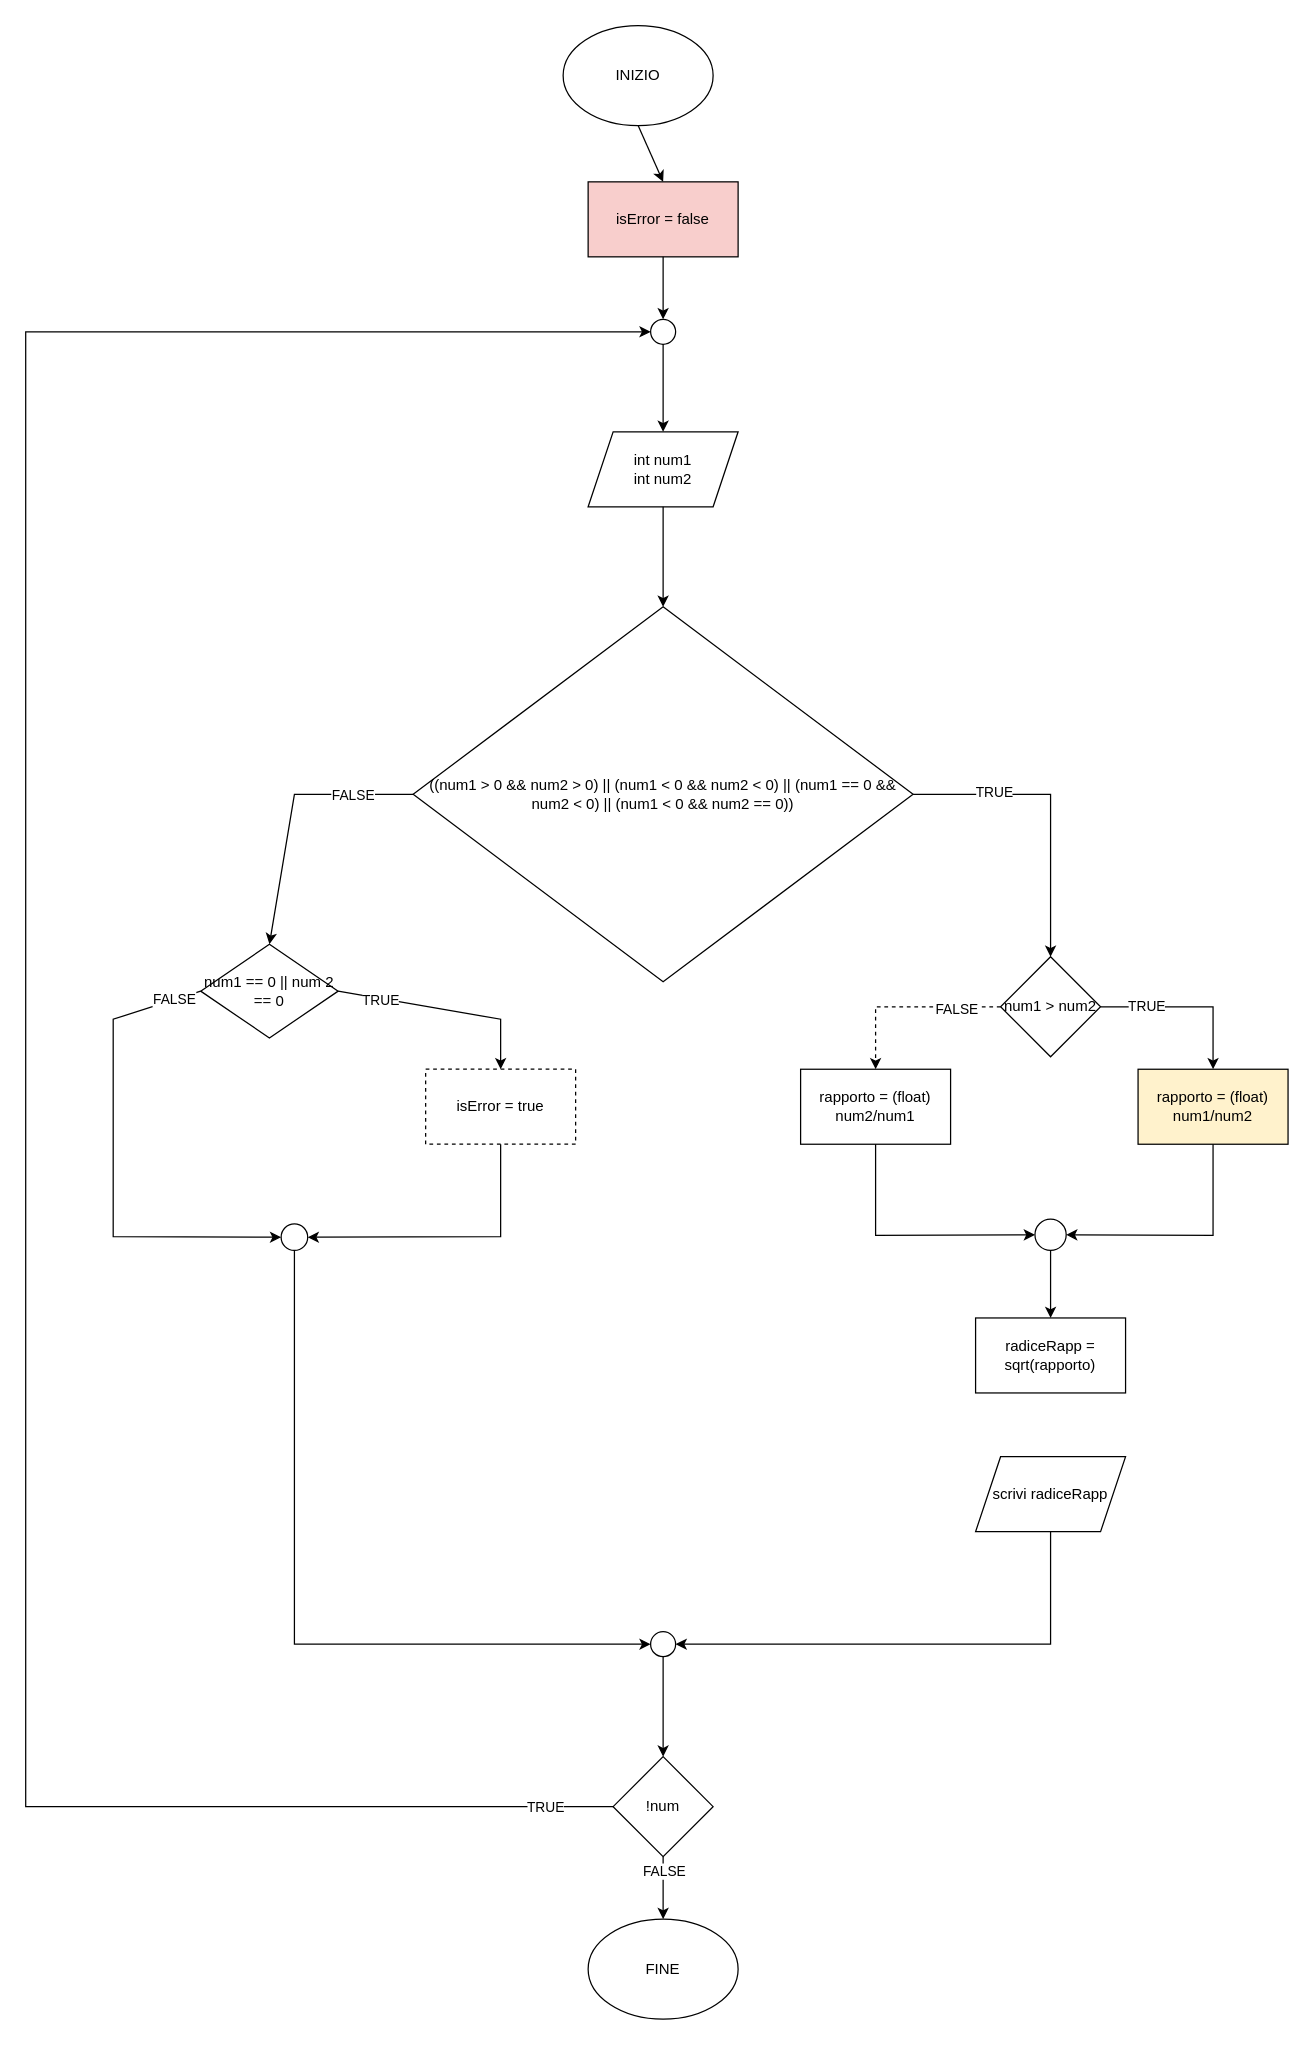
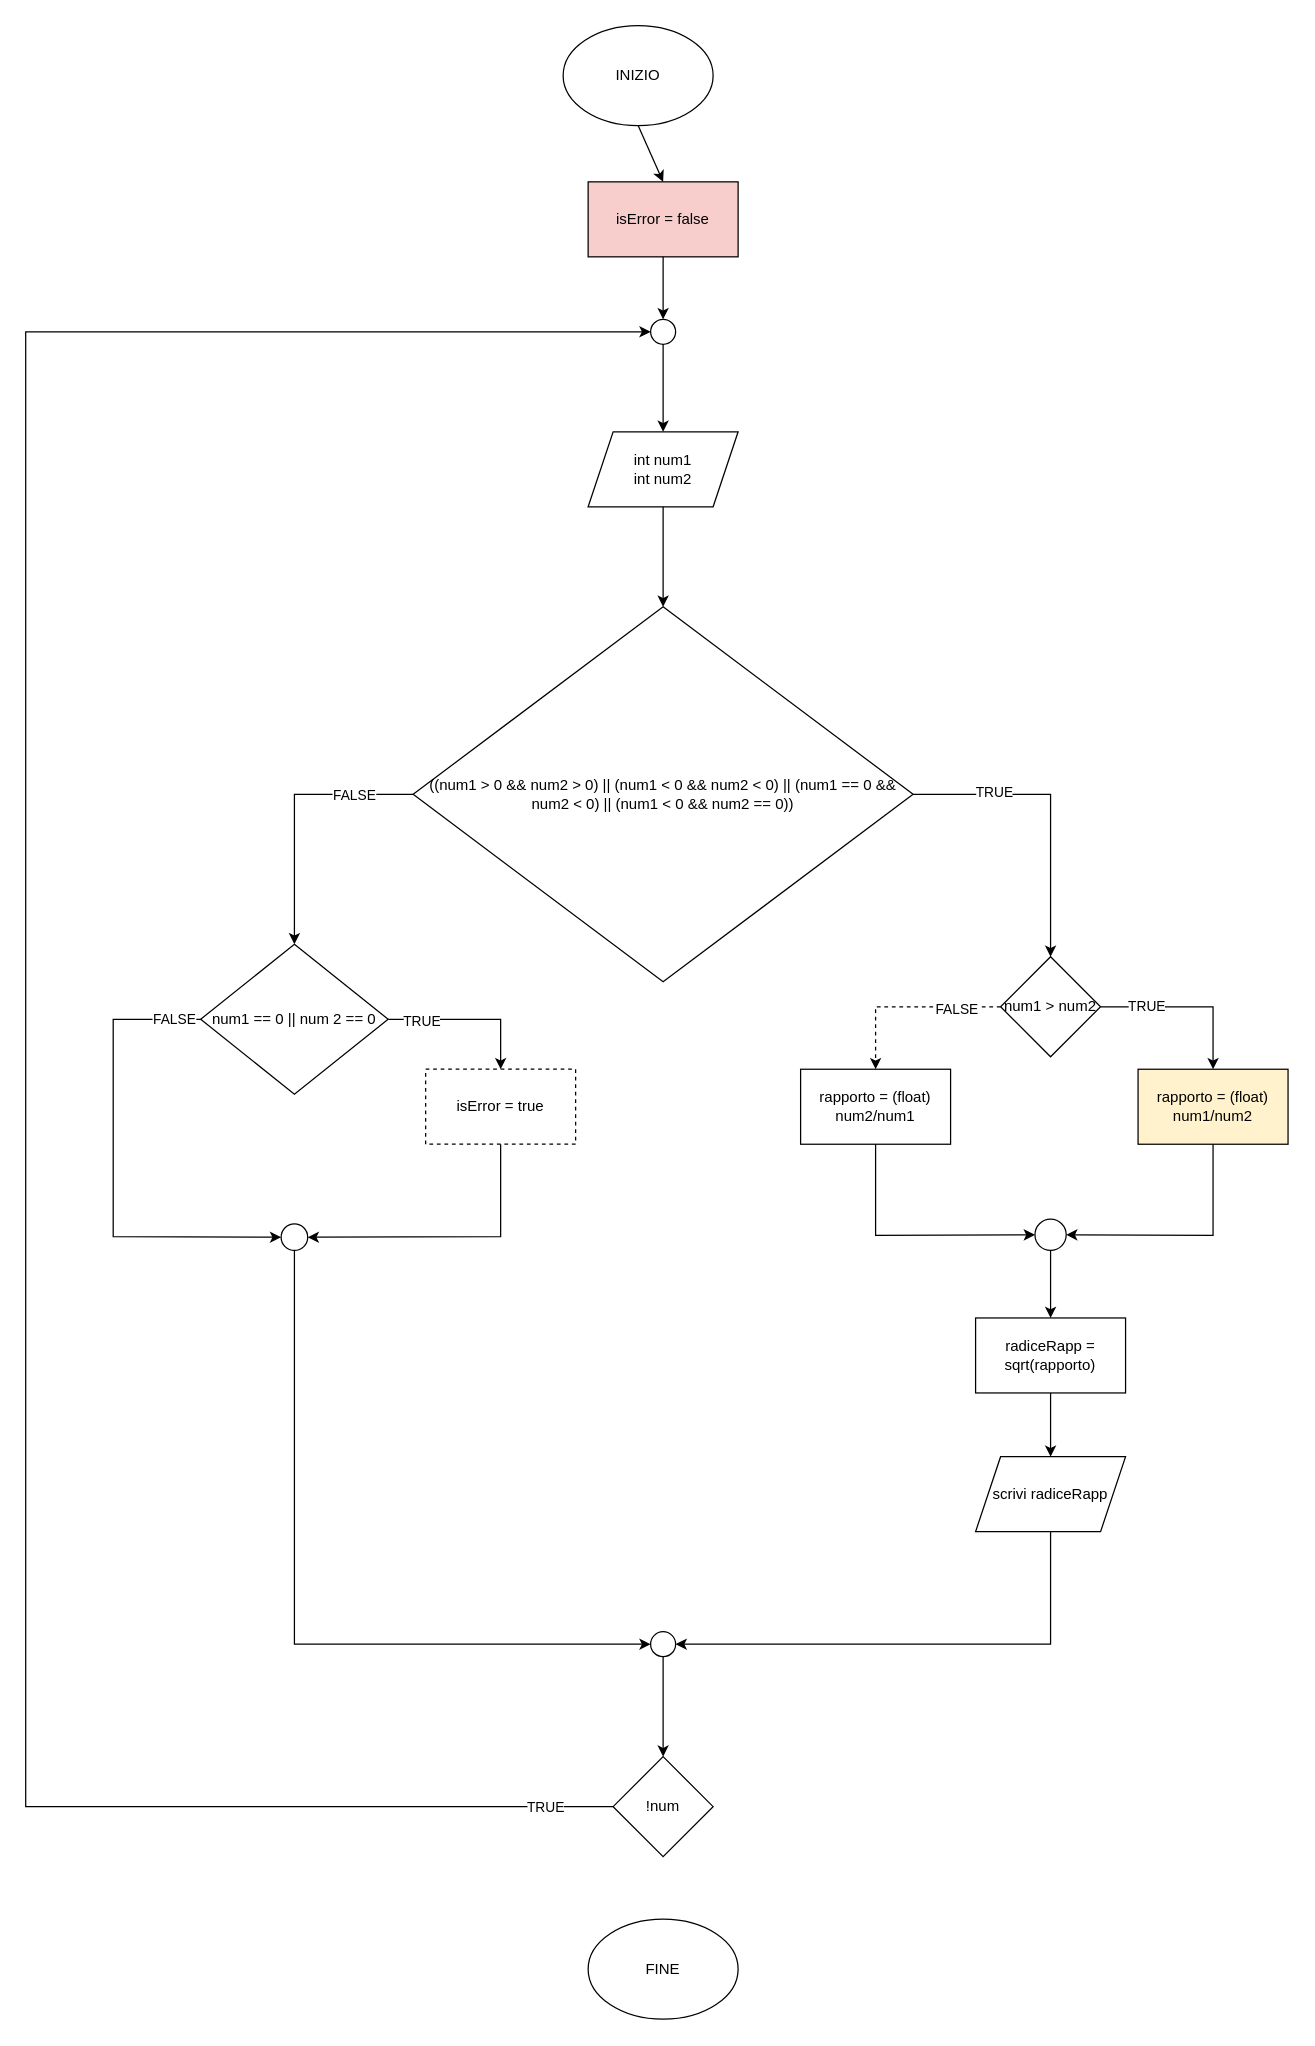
(269, 991) -> (294, 1019)
none -> (1051, 1421)
(663, 1884) -> none
